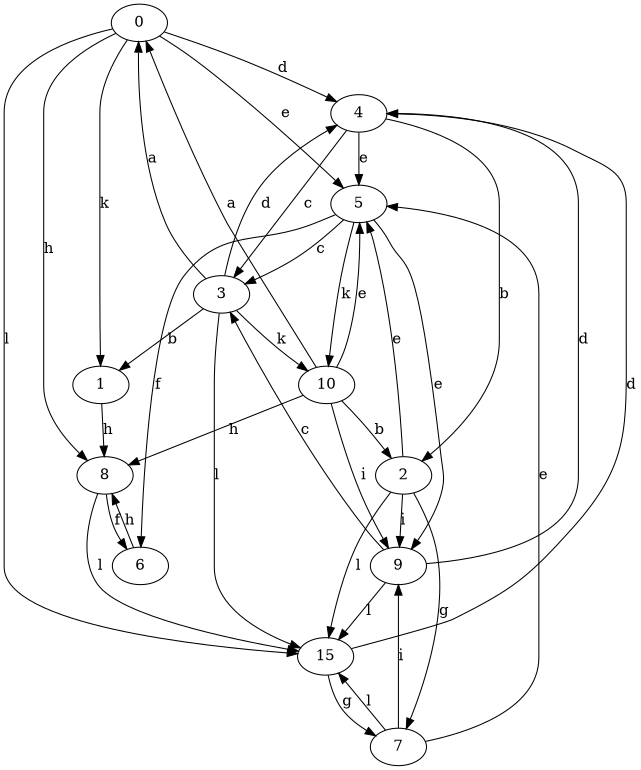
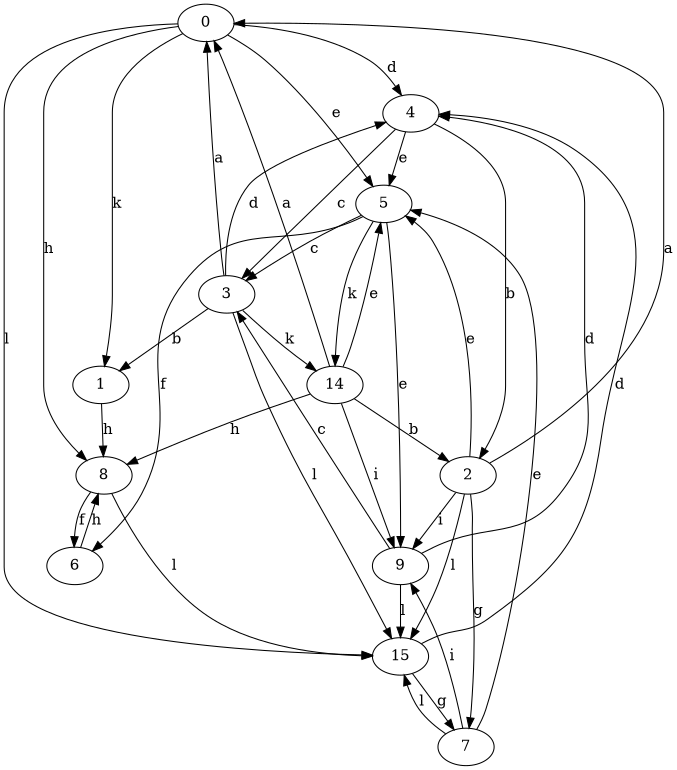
none -> (659, 103)
(327, 385) -> (335, 385)
